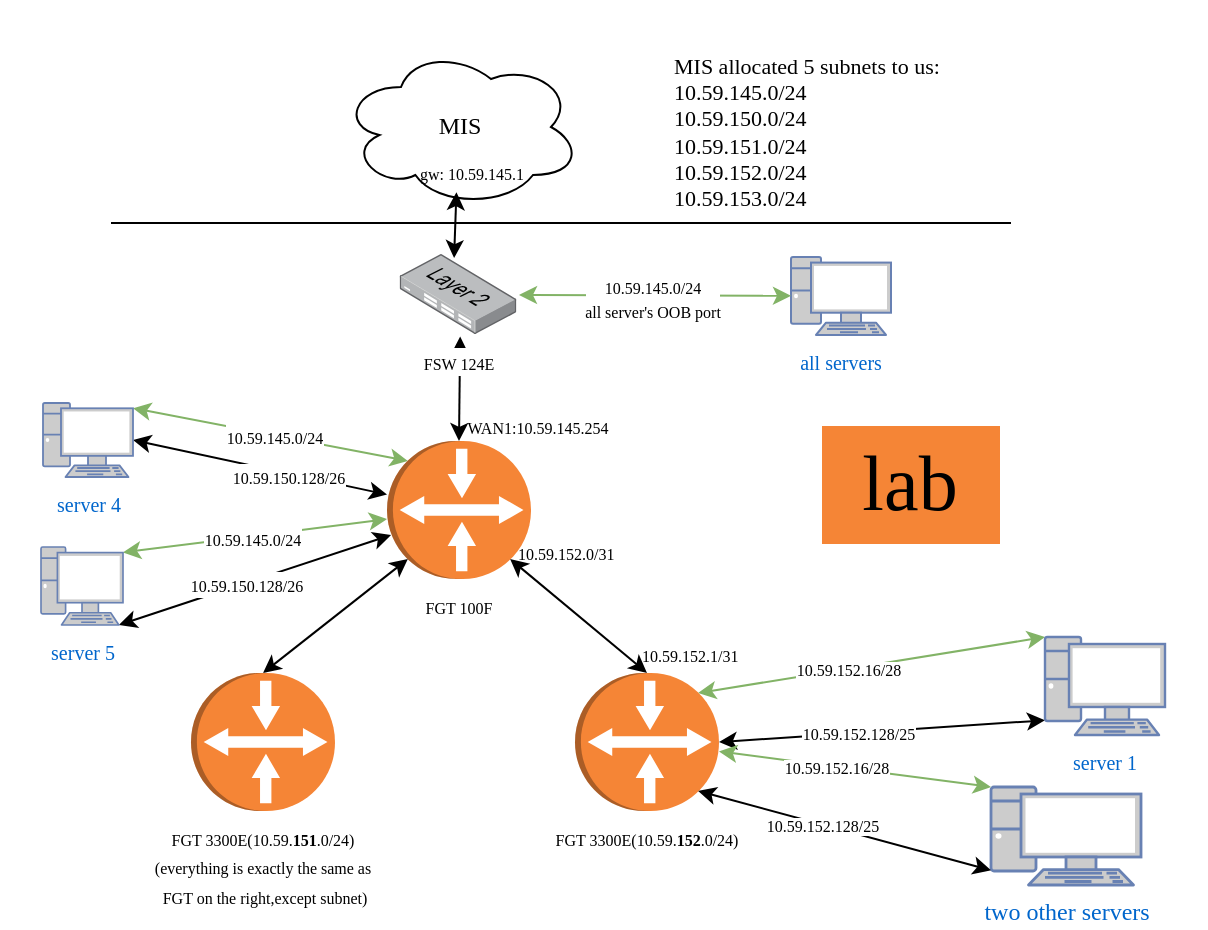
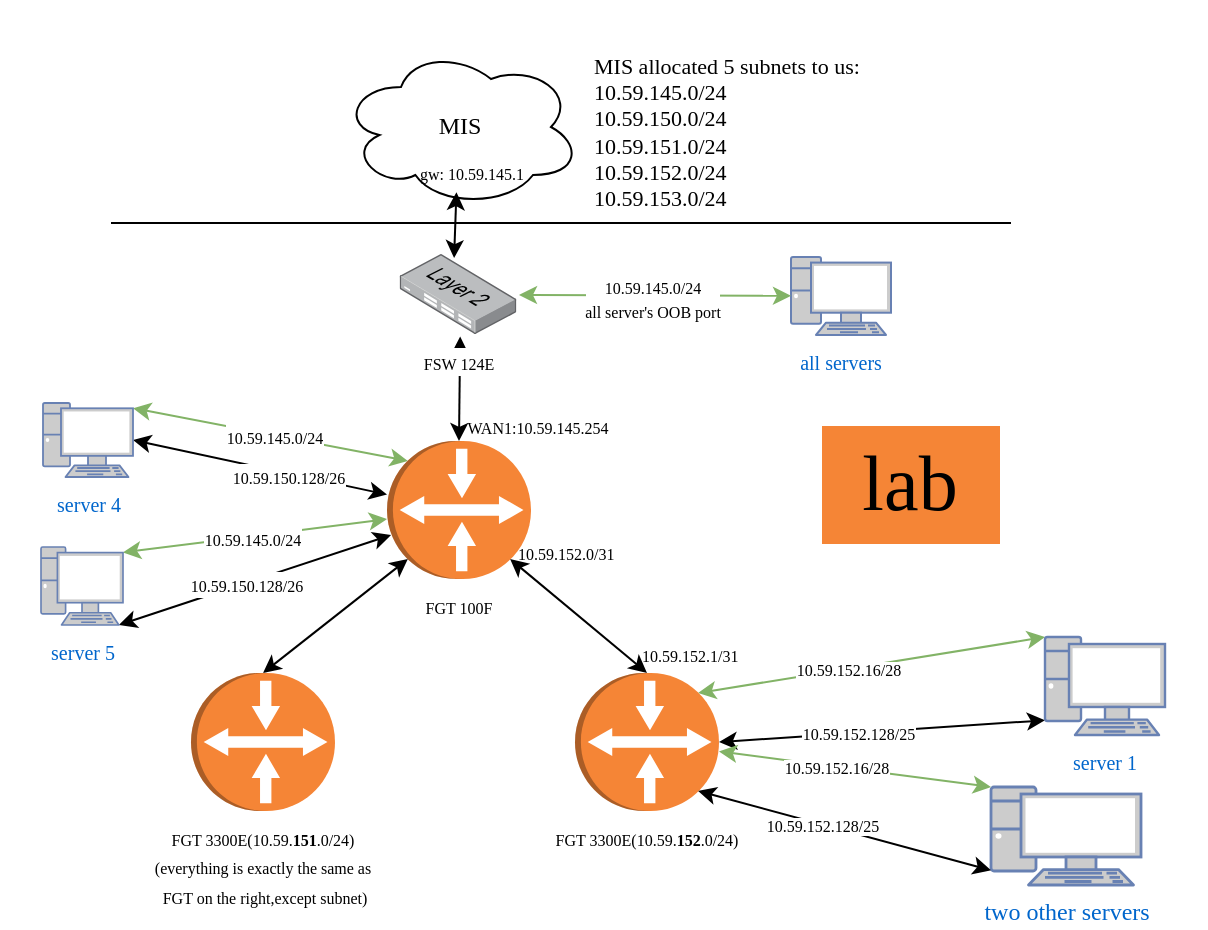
(811, 131) -> (731, 131)
